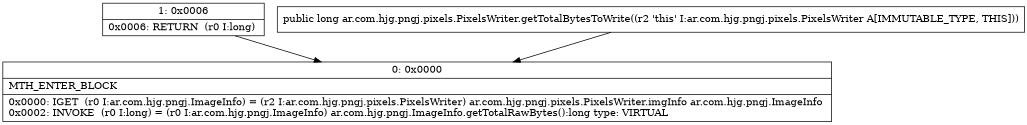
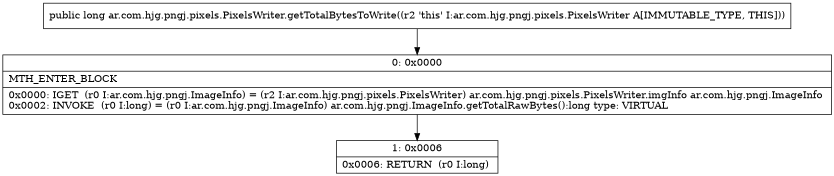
(275, 48) -> (417, 124)
